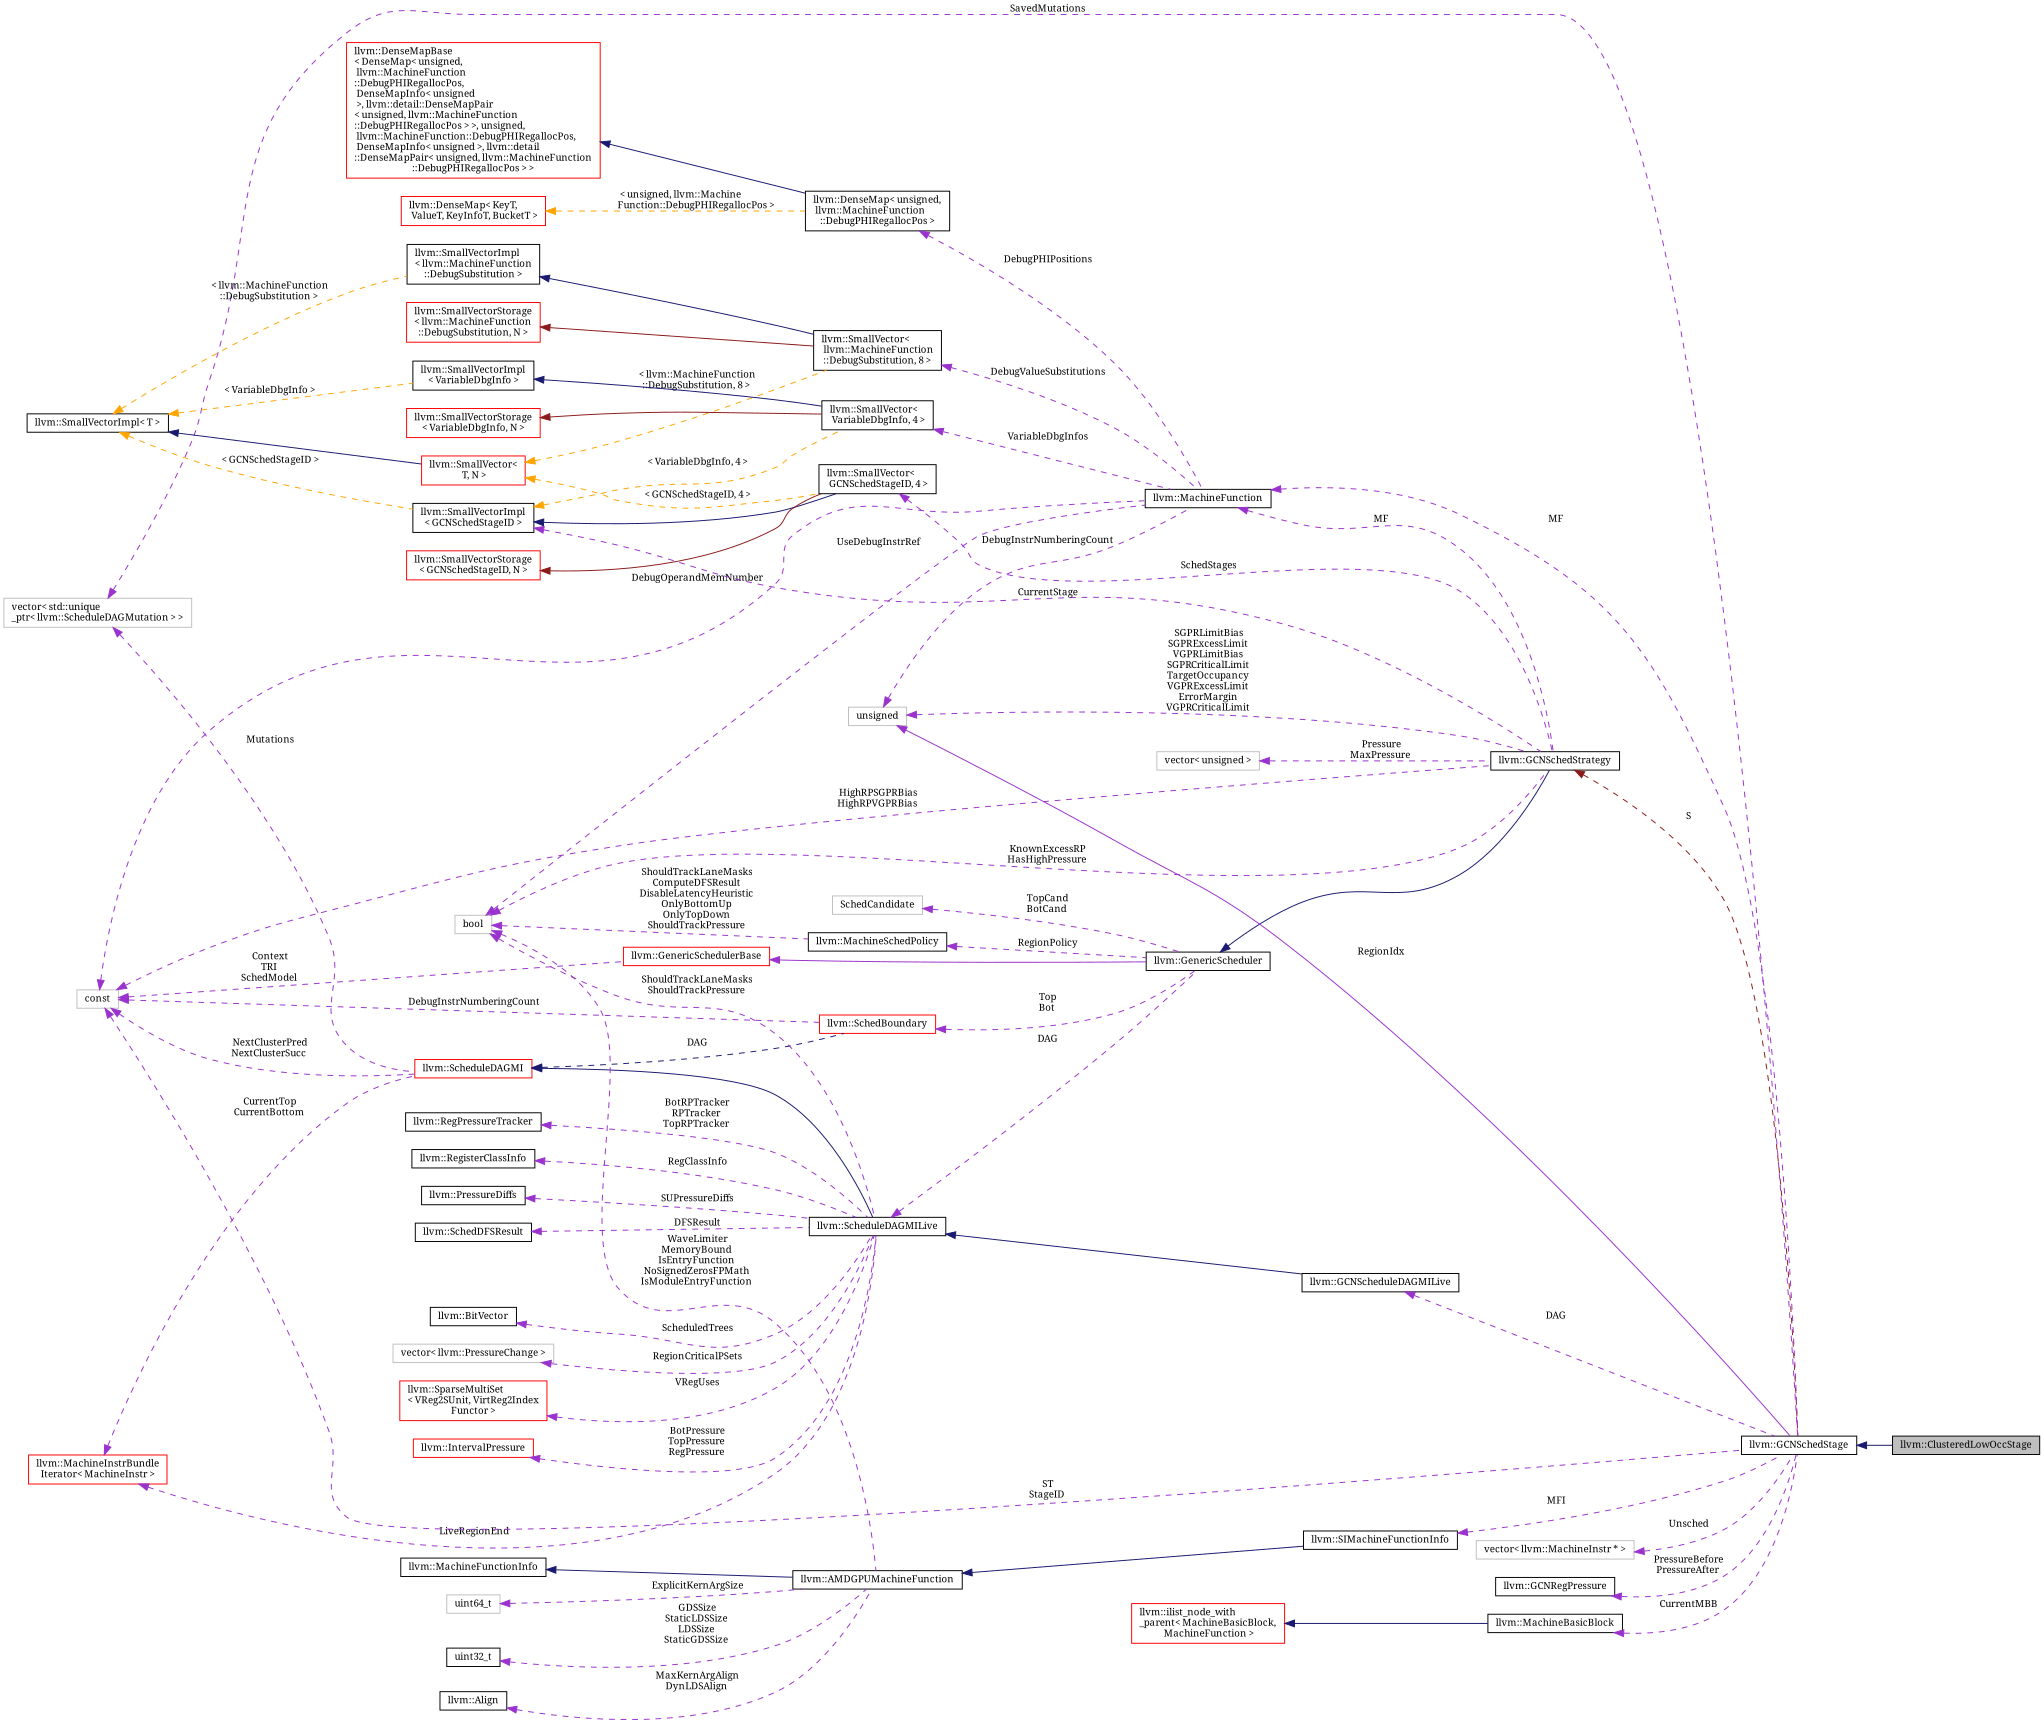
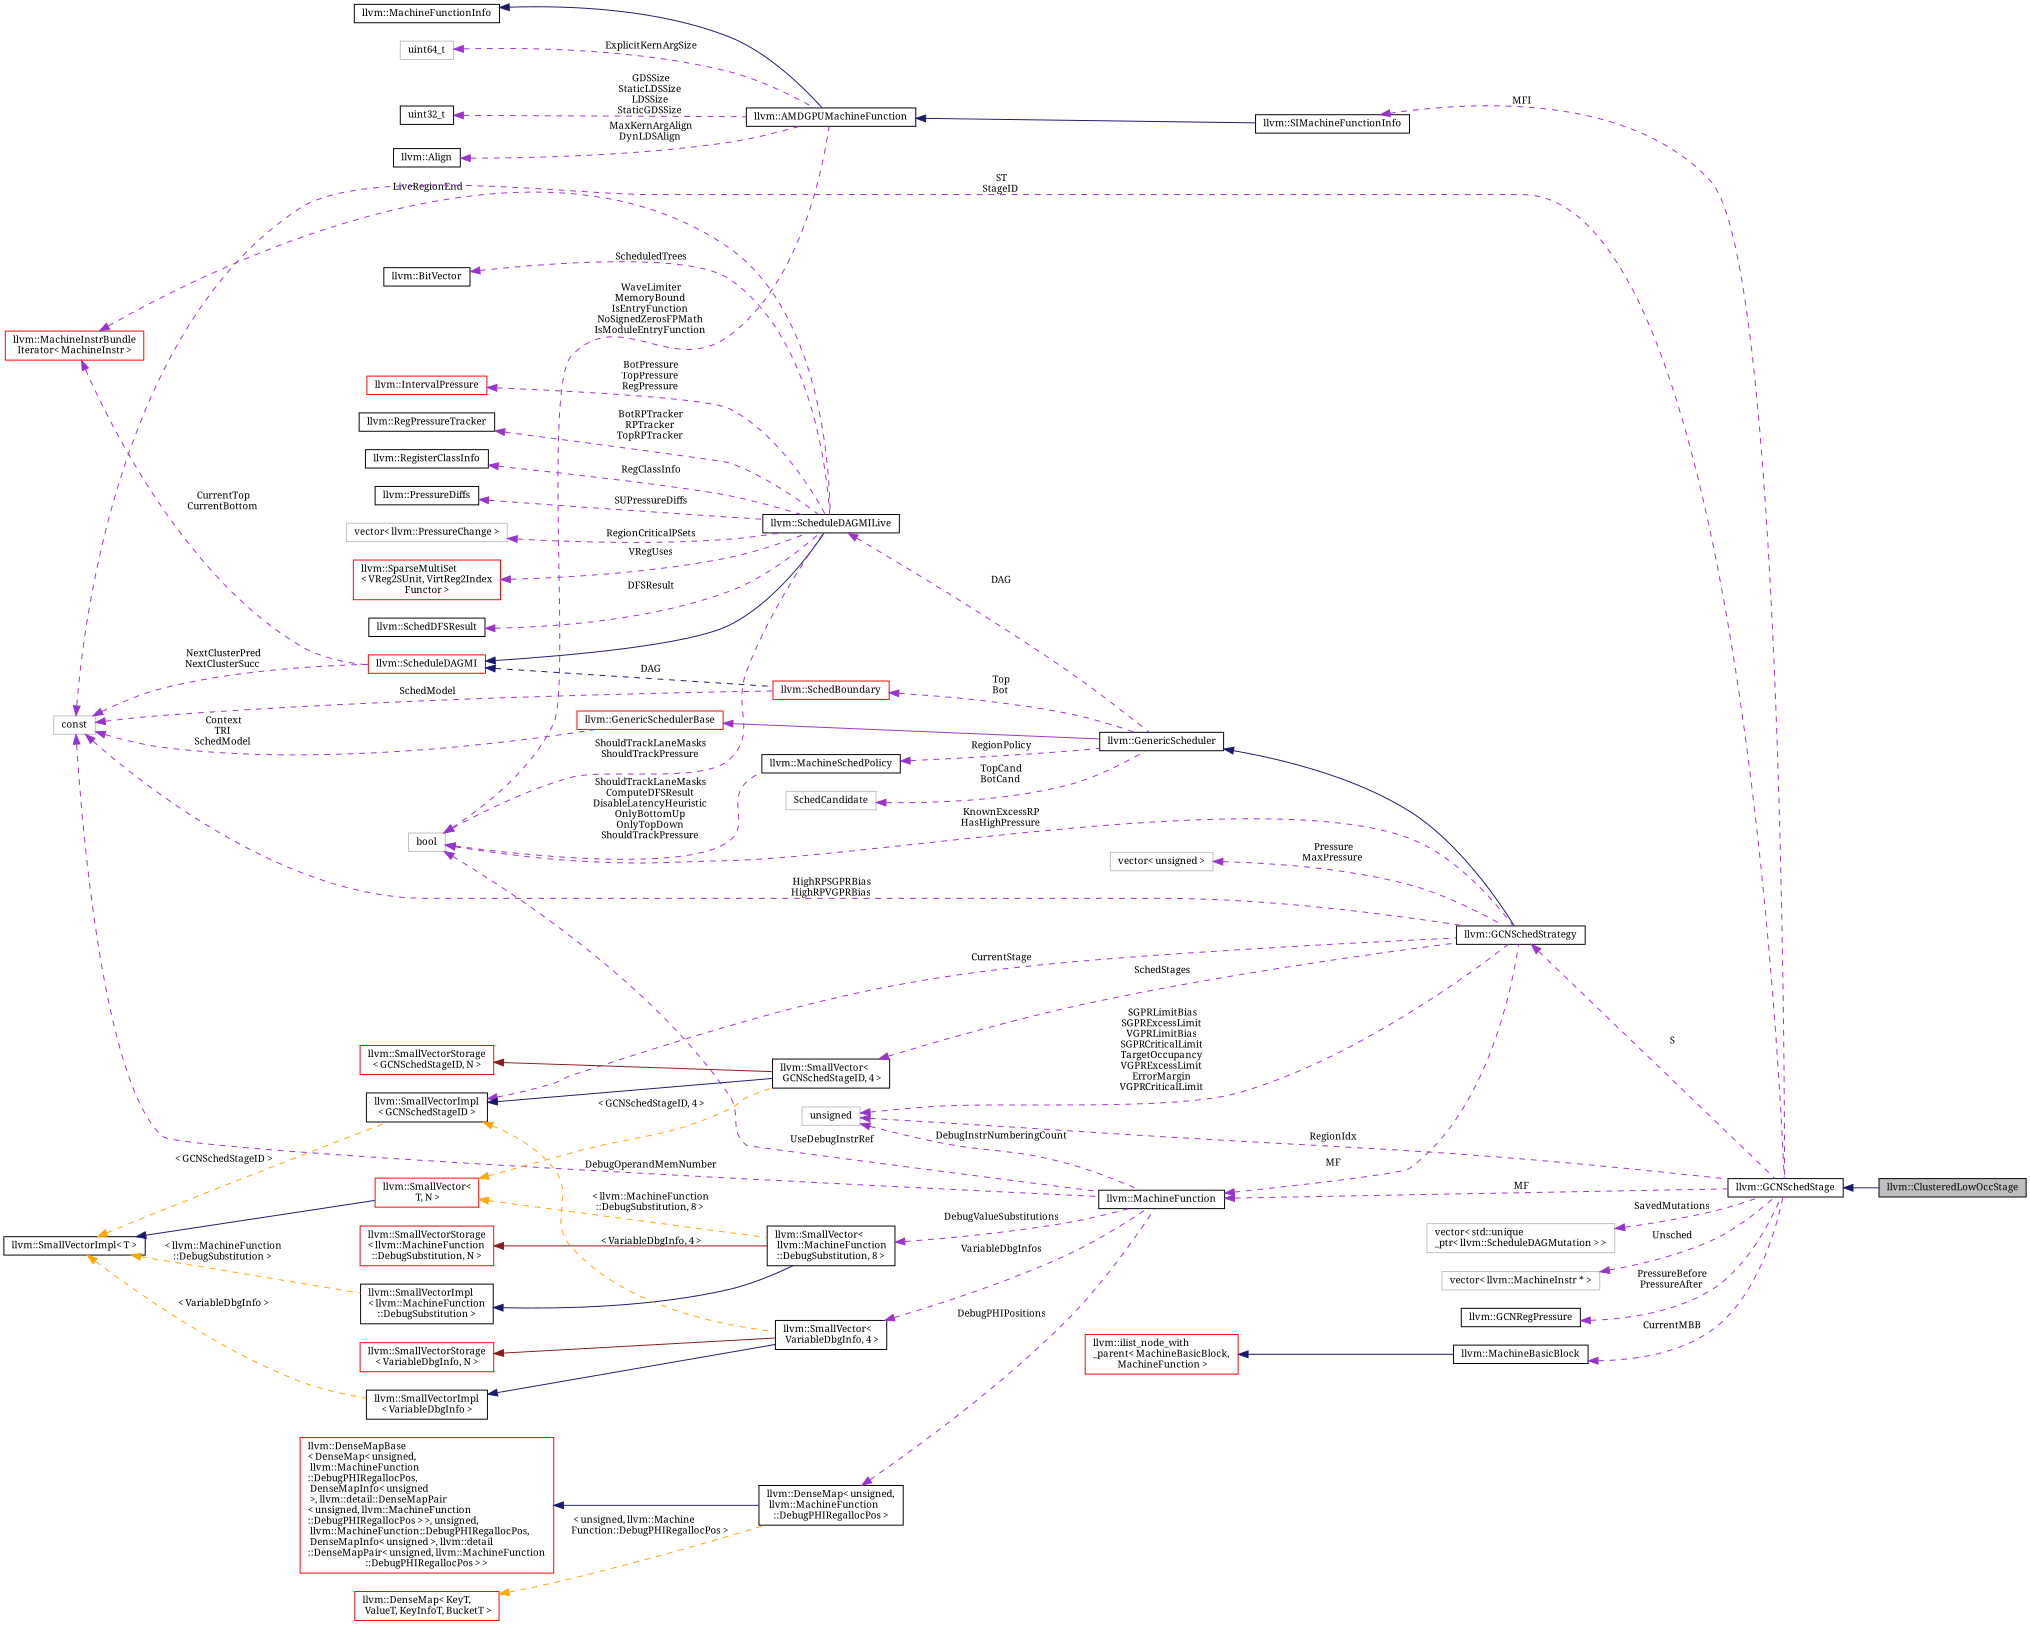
(288, 856) -> none
(473, 1002) -> (427, 692)
(1389, 1030) -> (1299, 1144)
(1761, 1034) -> (1657, 1065)
(1380, 1283) -> none
